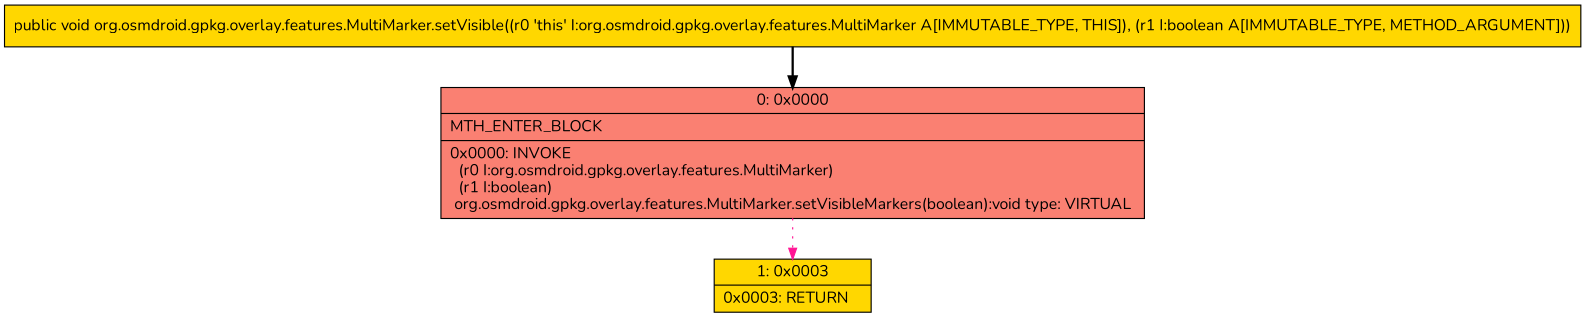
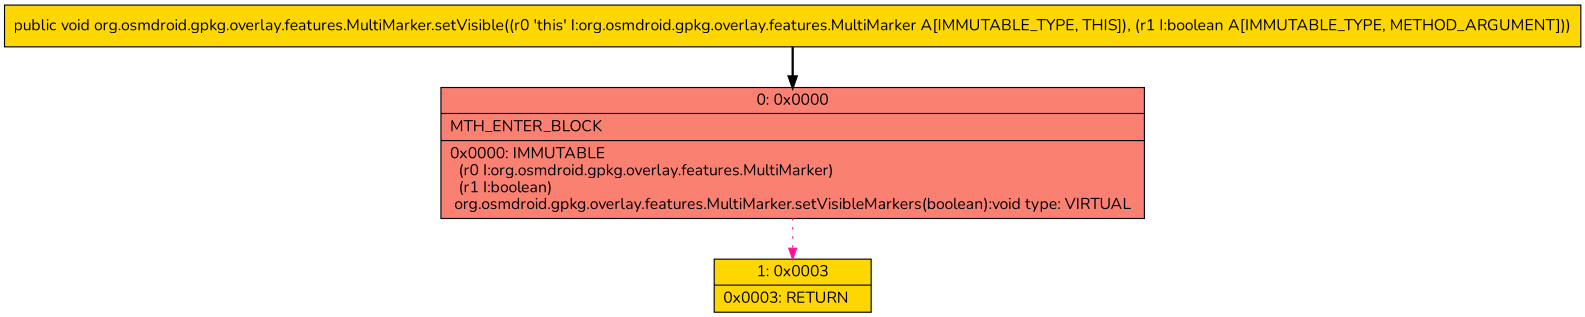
(515, 154) -> (532, 154)
